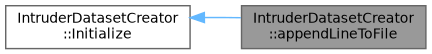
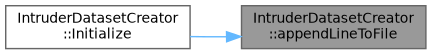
(223, 18) -> (208, 37)
